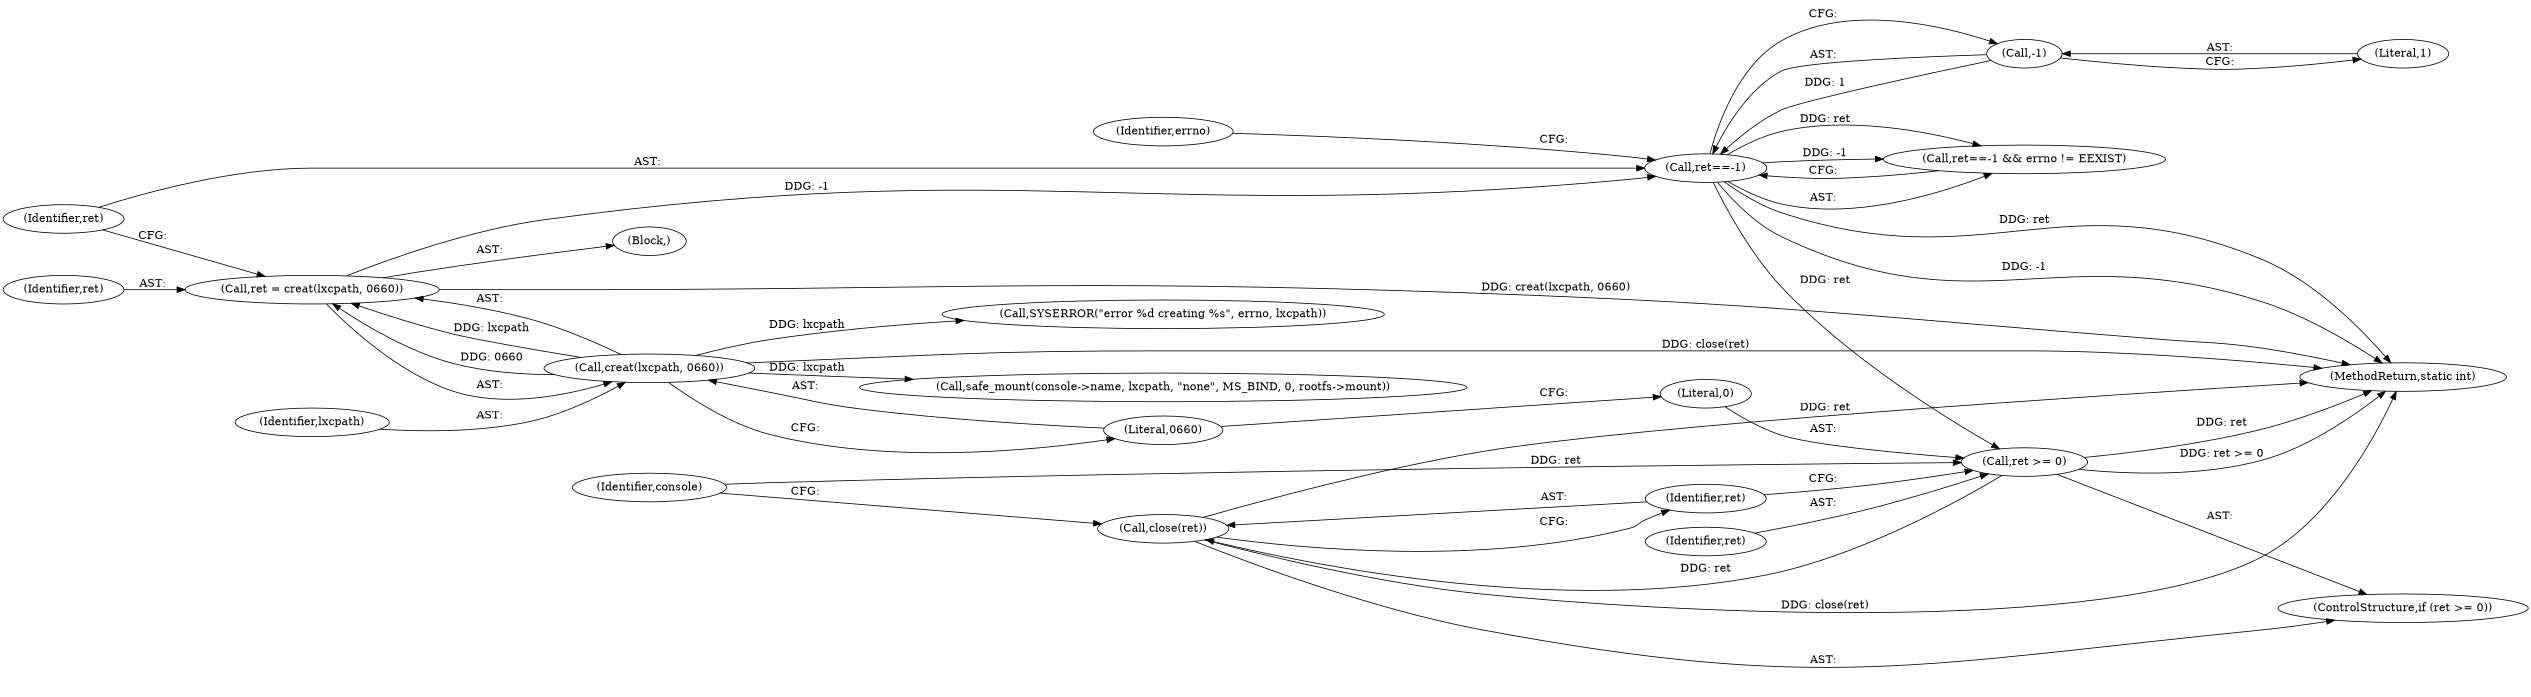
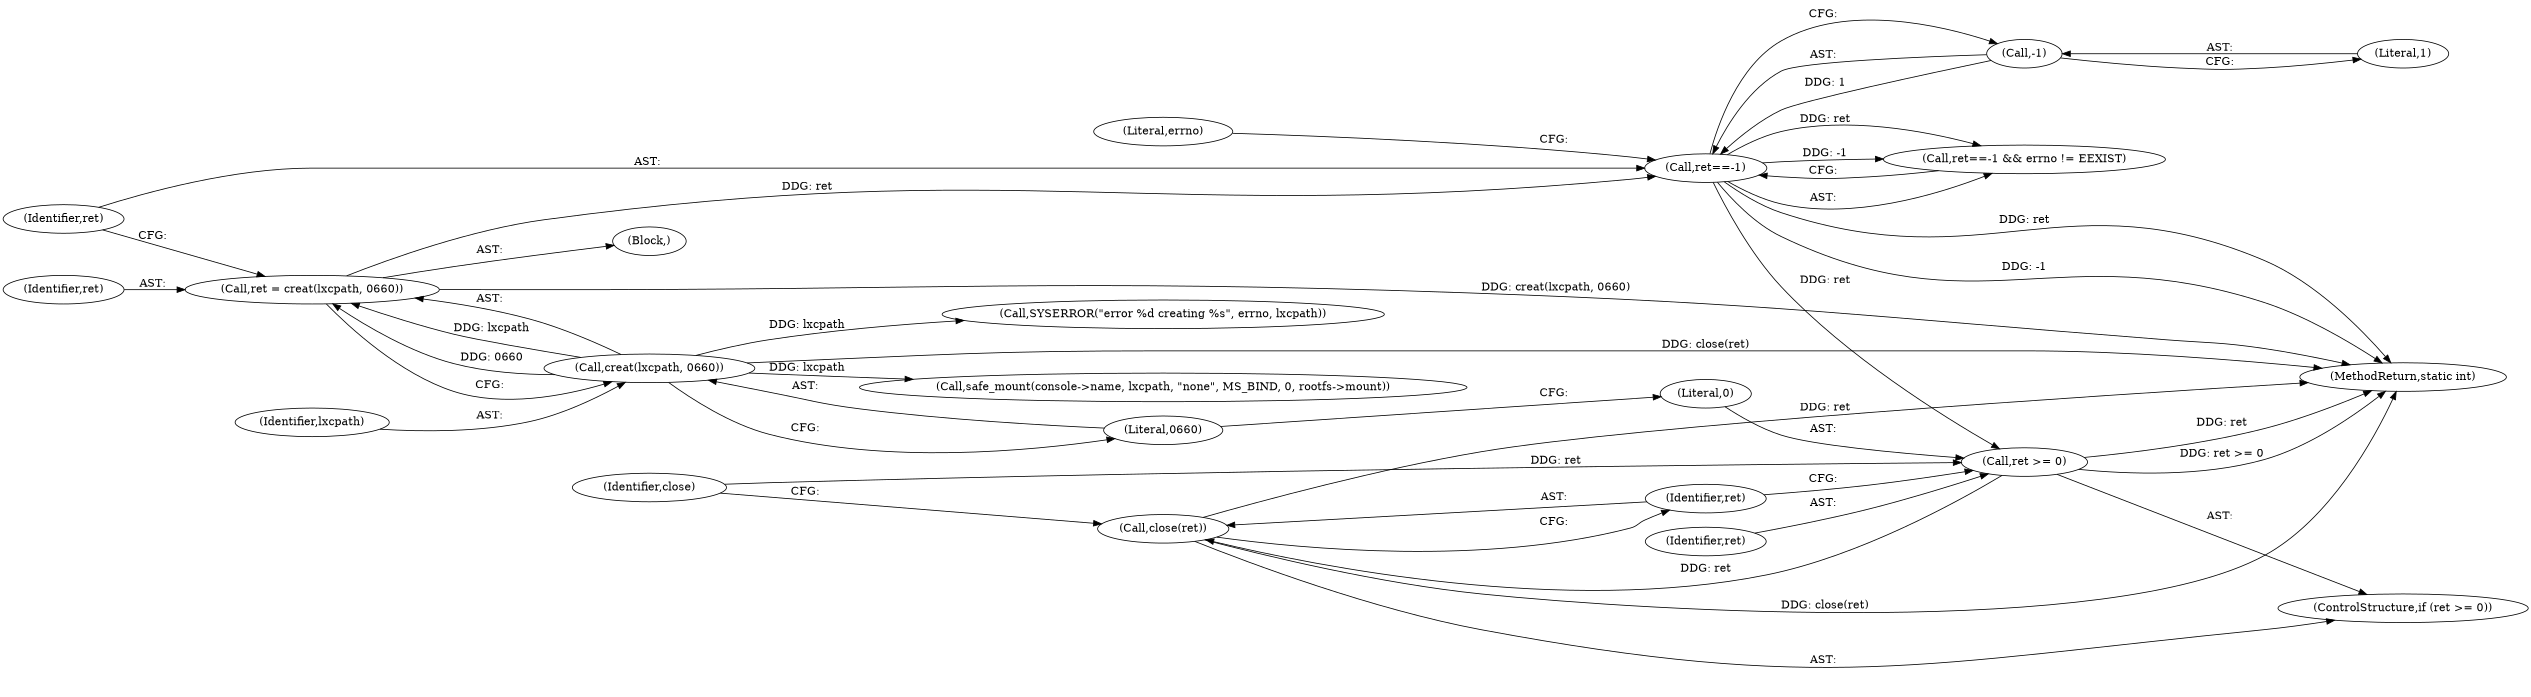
(1163, 132) -> (1163, 132)
(807, 187) -> (807, 187)
(492, 385) -> (492, 385)
(649, 487) -> (649, 487)
